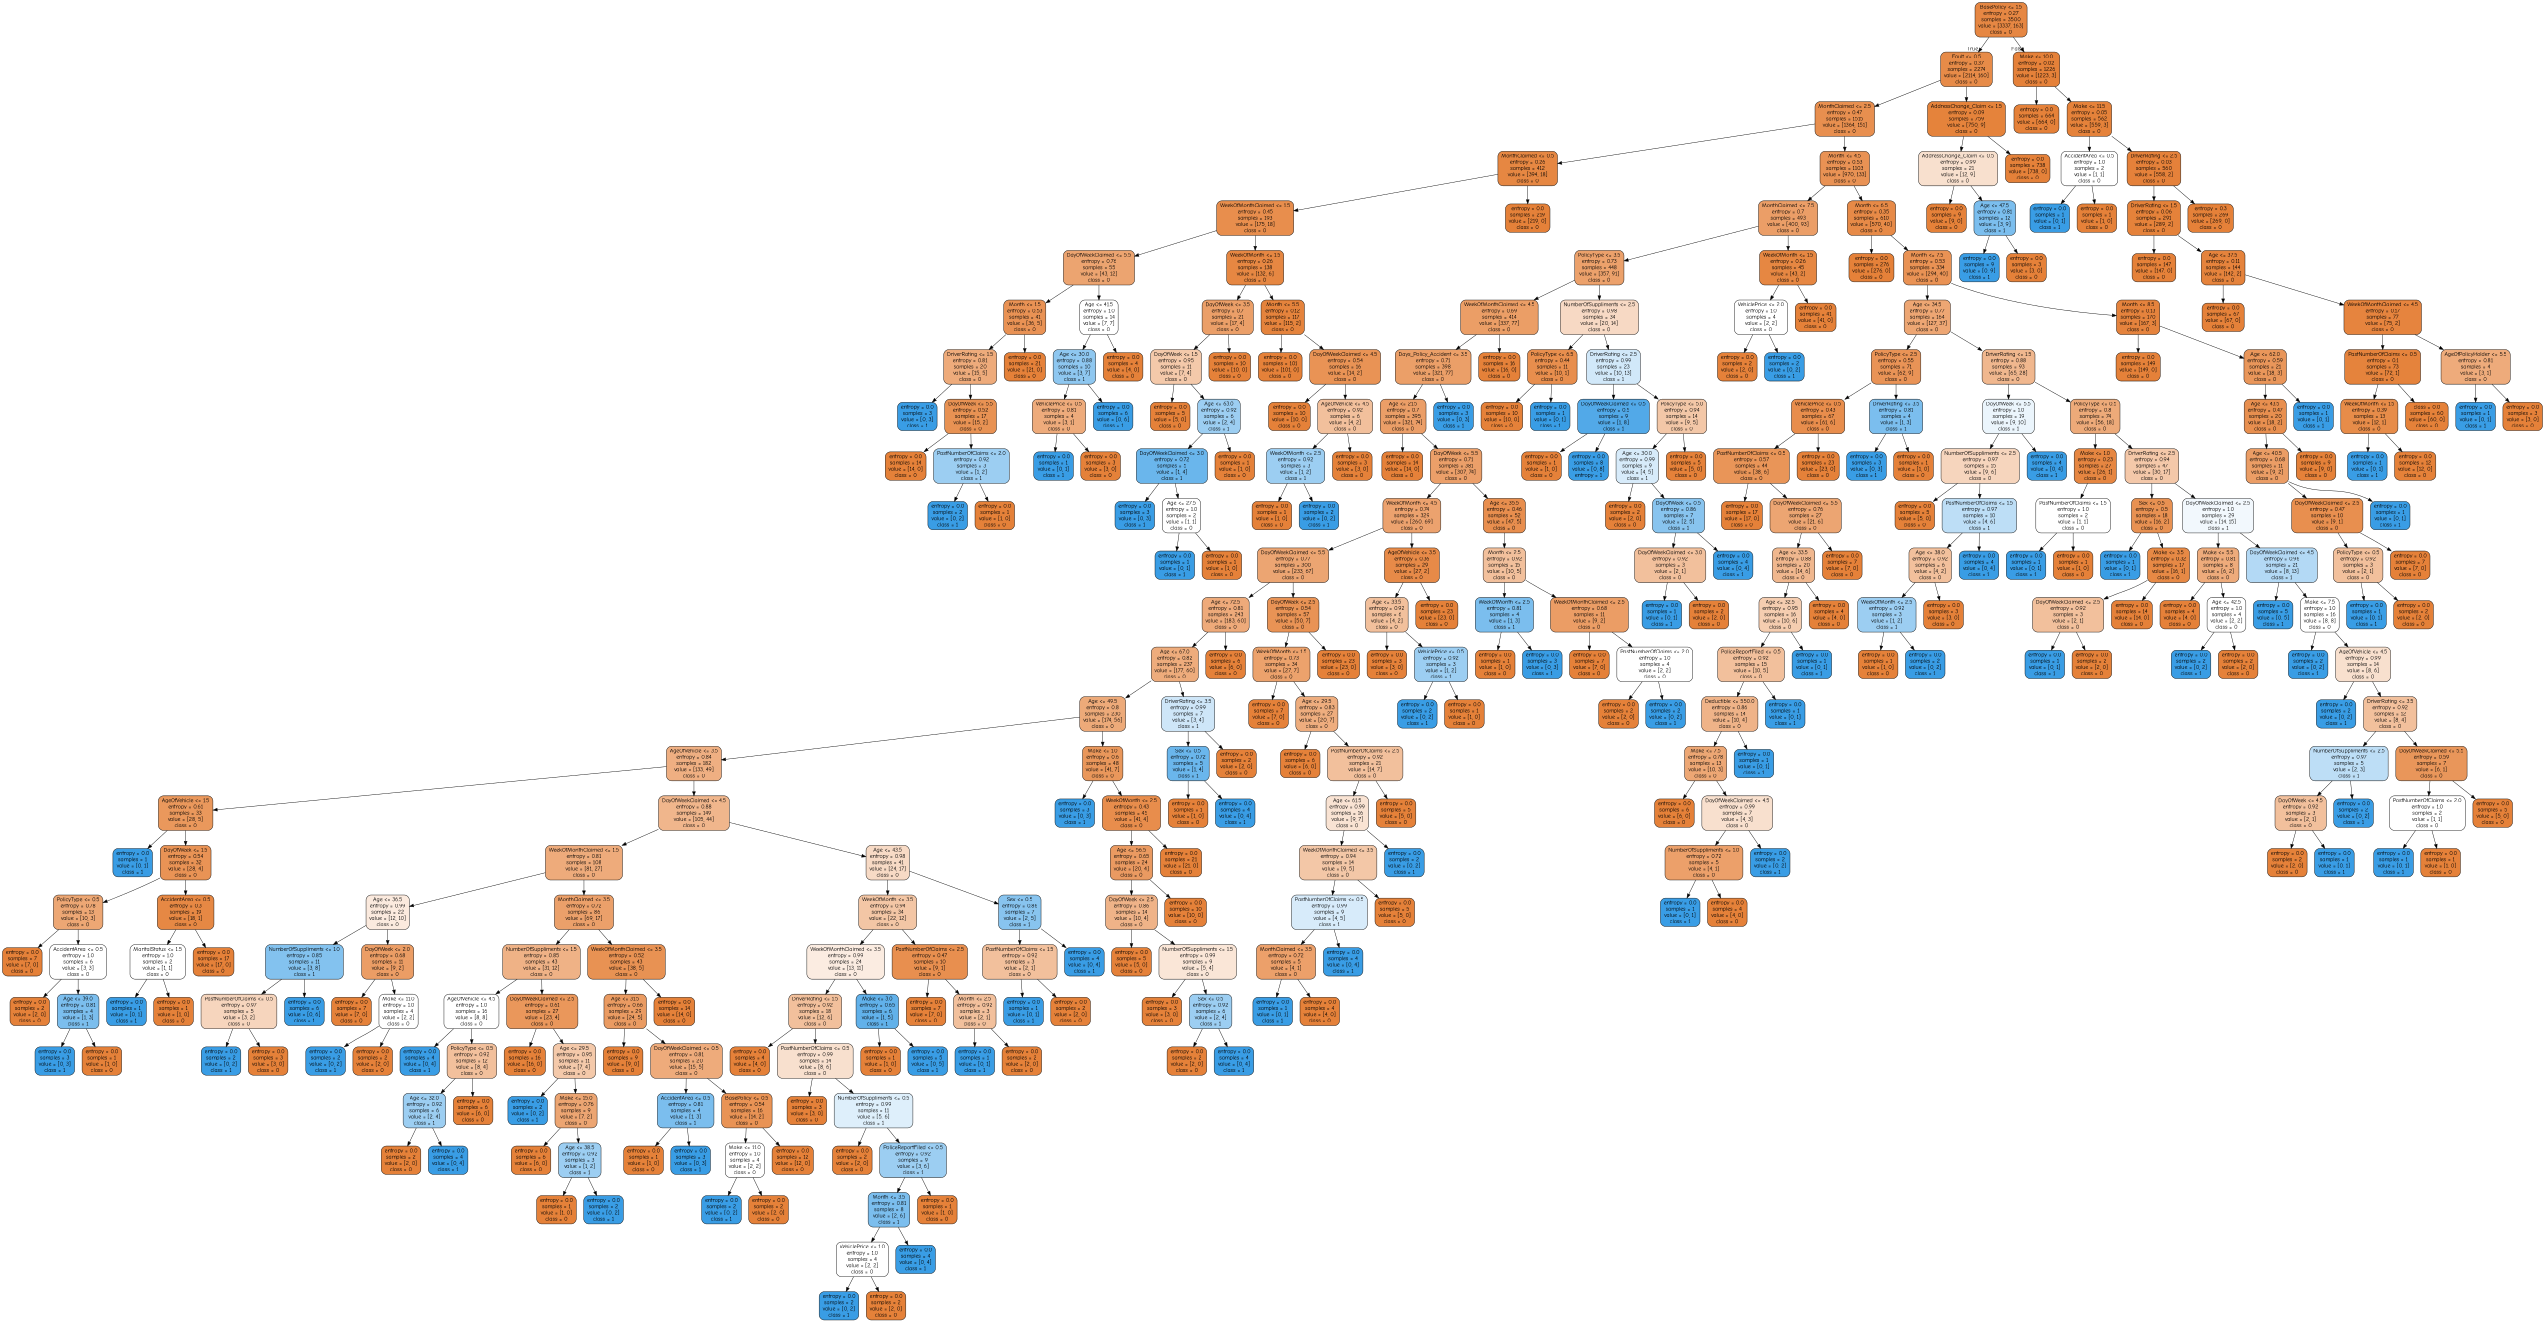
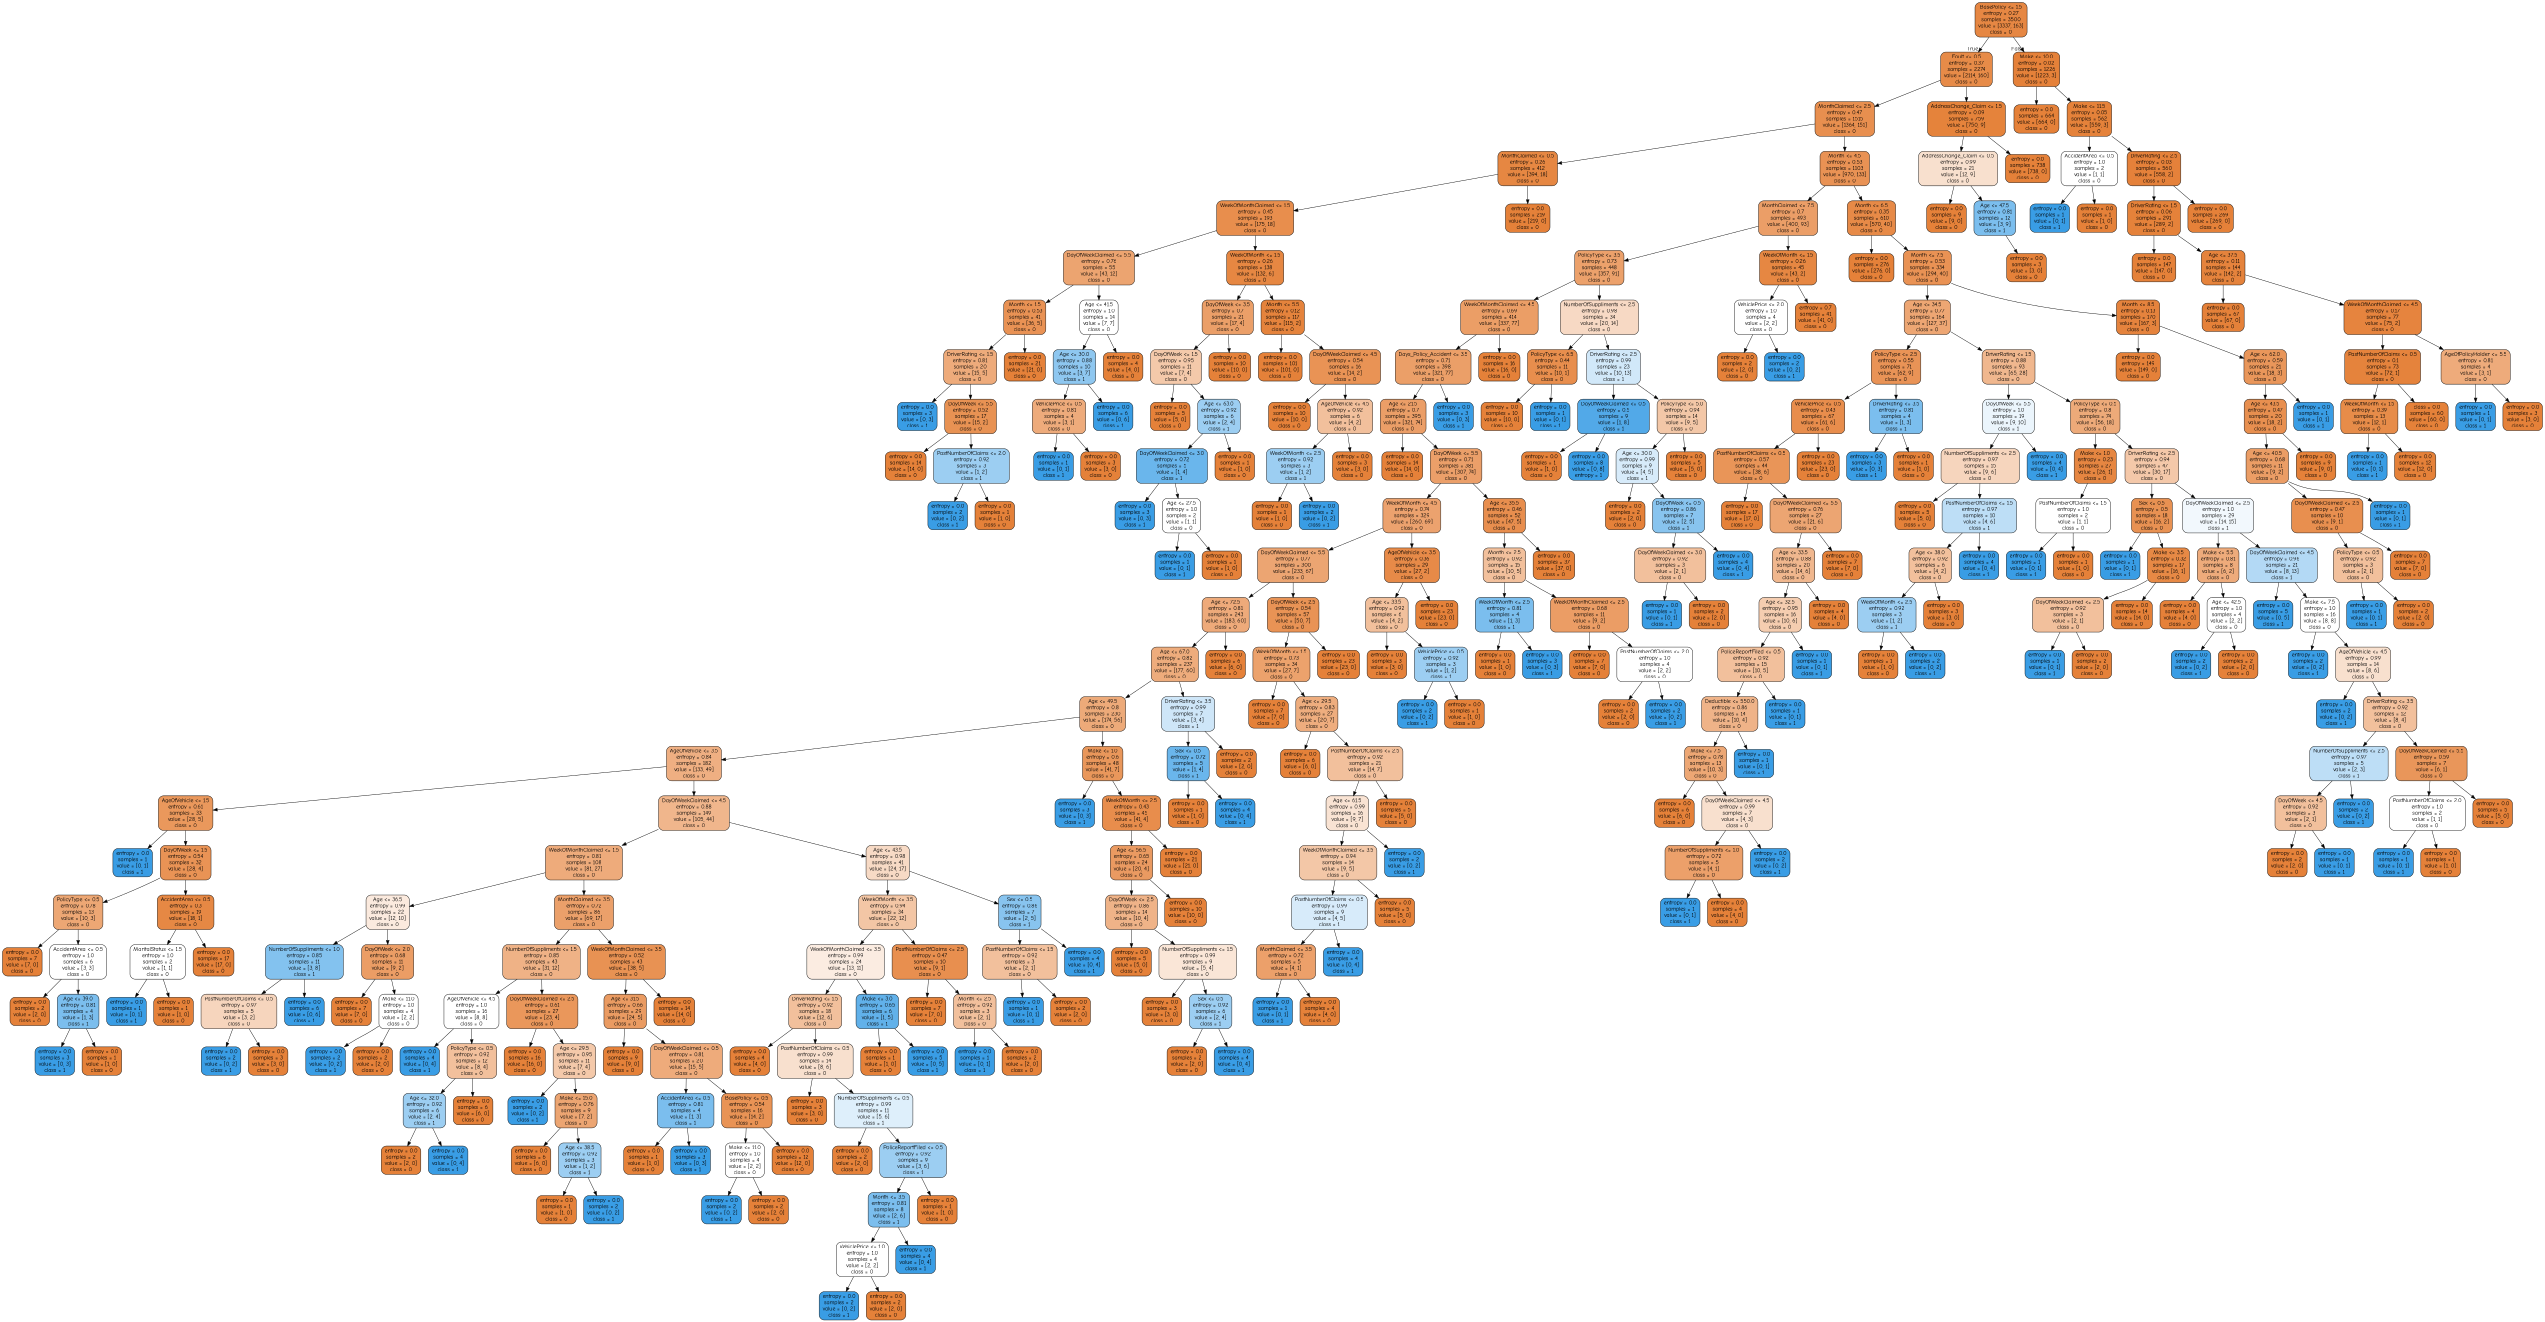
(2211, 218) -> (2211, 218)
(1979, 268) -> none
(1816, 317) -> (1816, 317)
(2138, 367) -> (2138, 367)
none -> (1554, 565)
